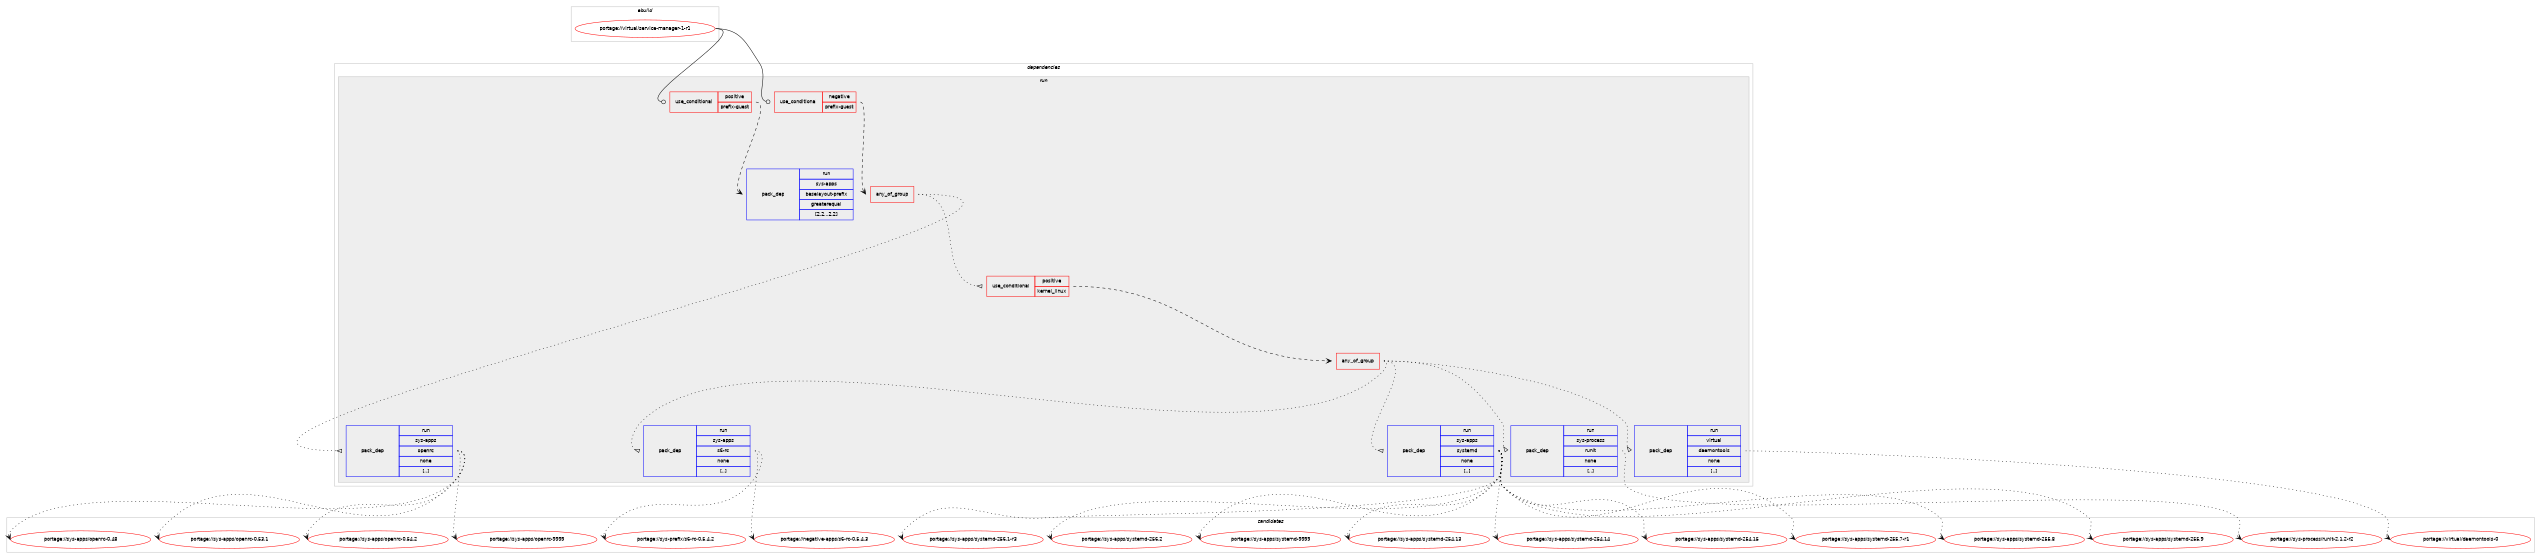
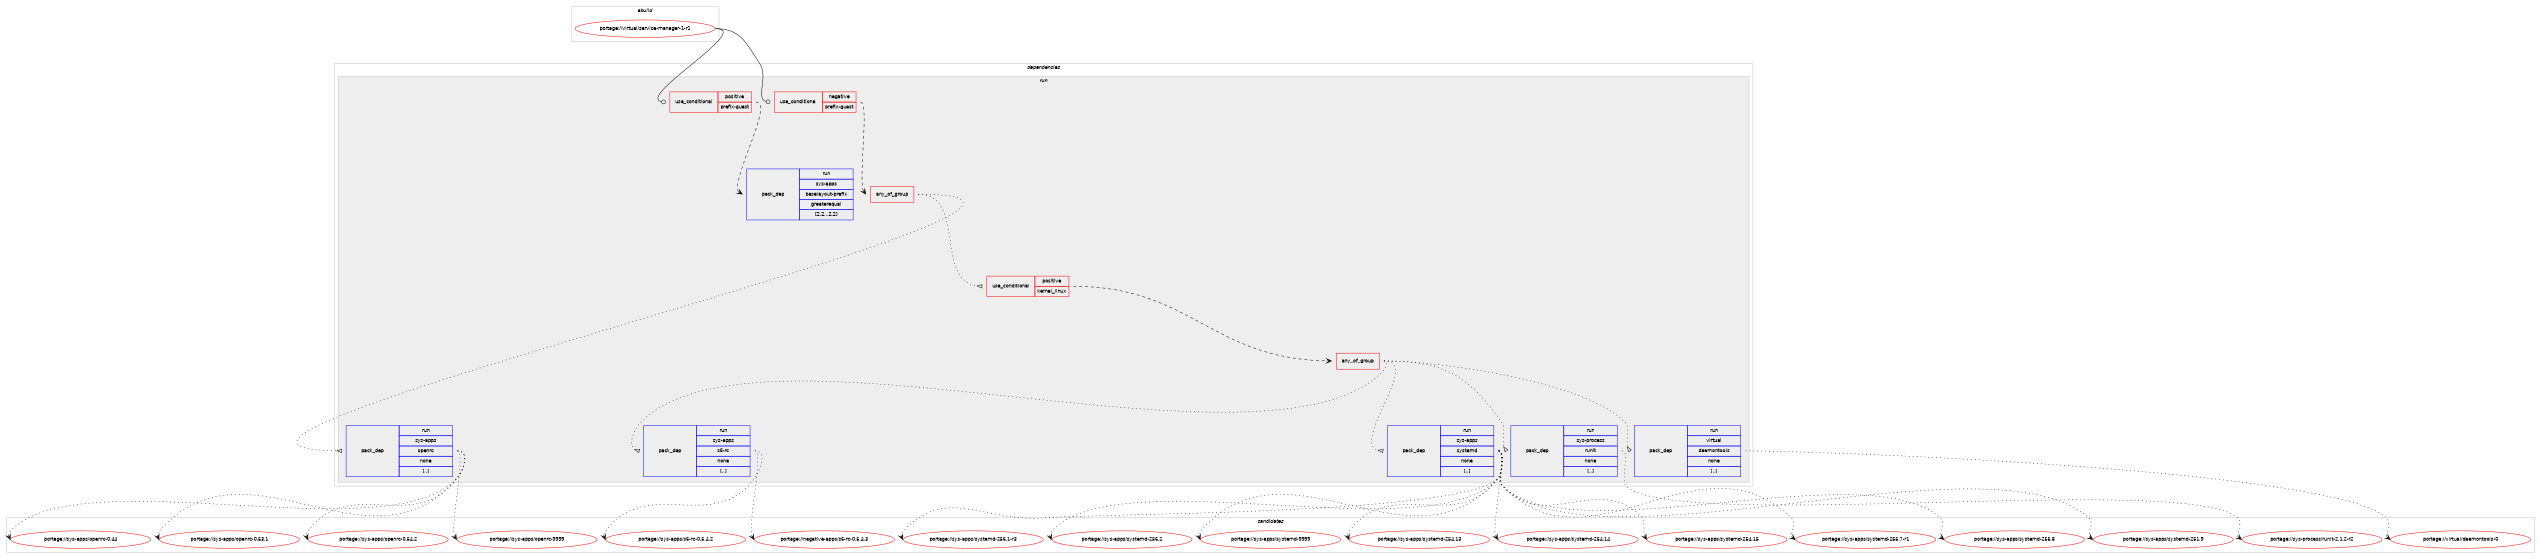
(81, 540) -> (81, 540)
(676, 540) -> (676, 540)
(2163, 540) -> (2163, 540)
